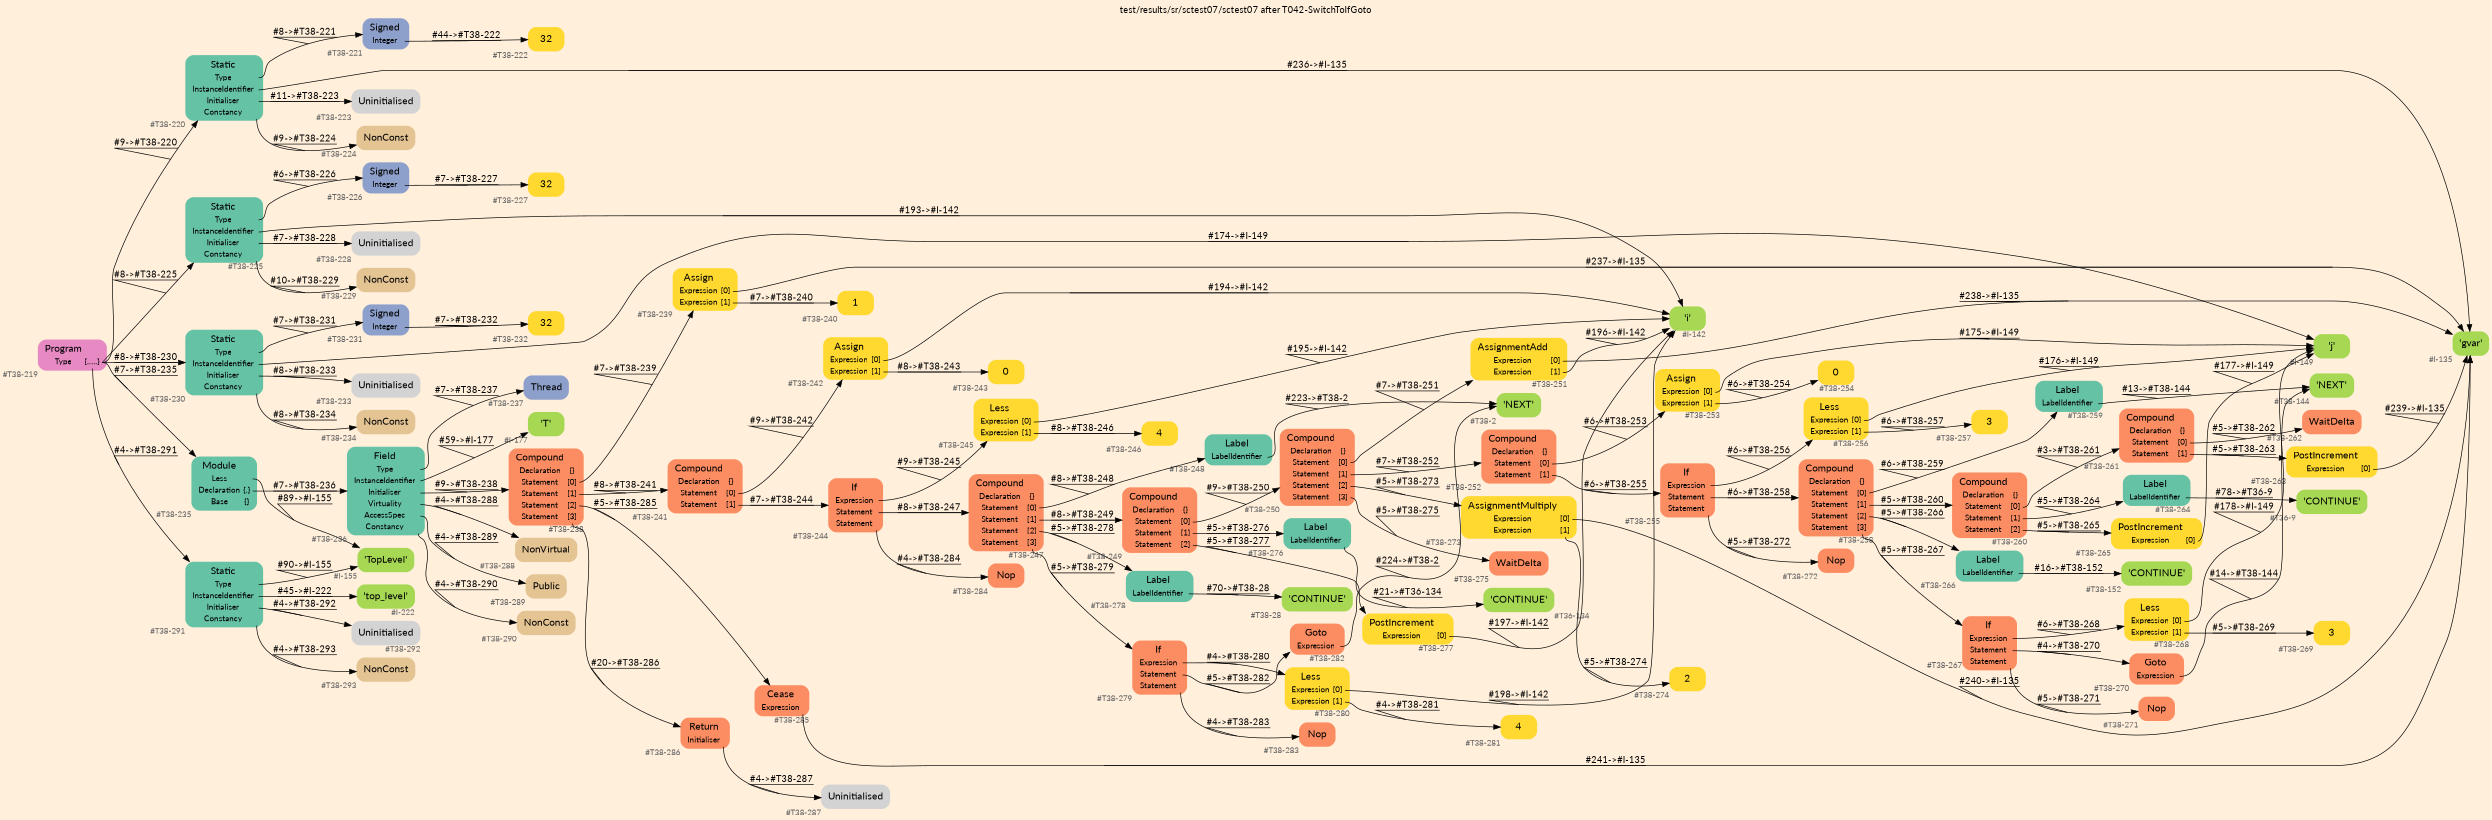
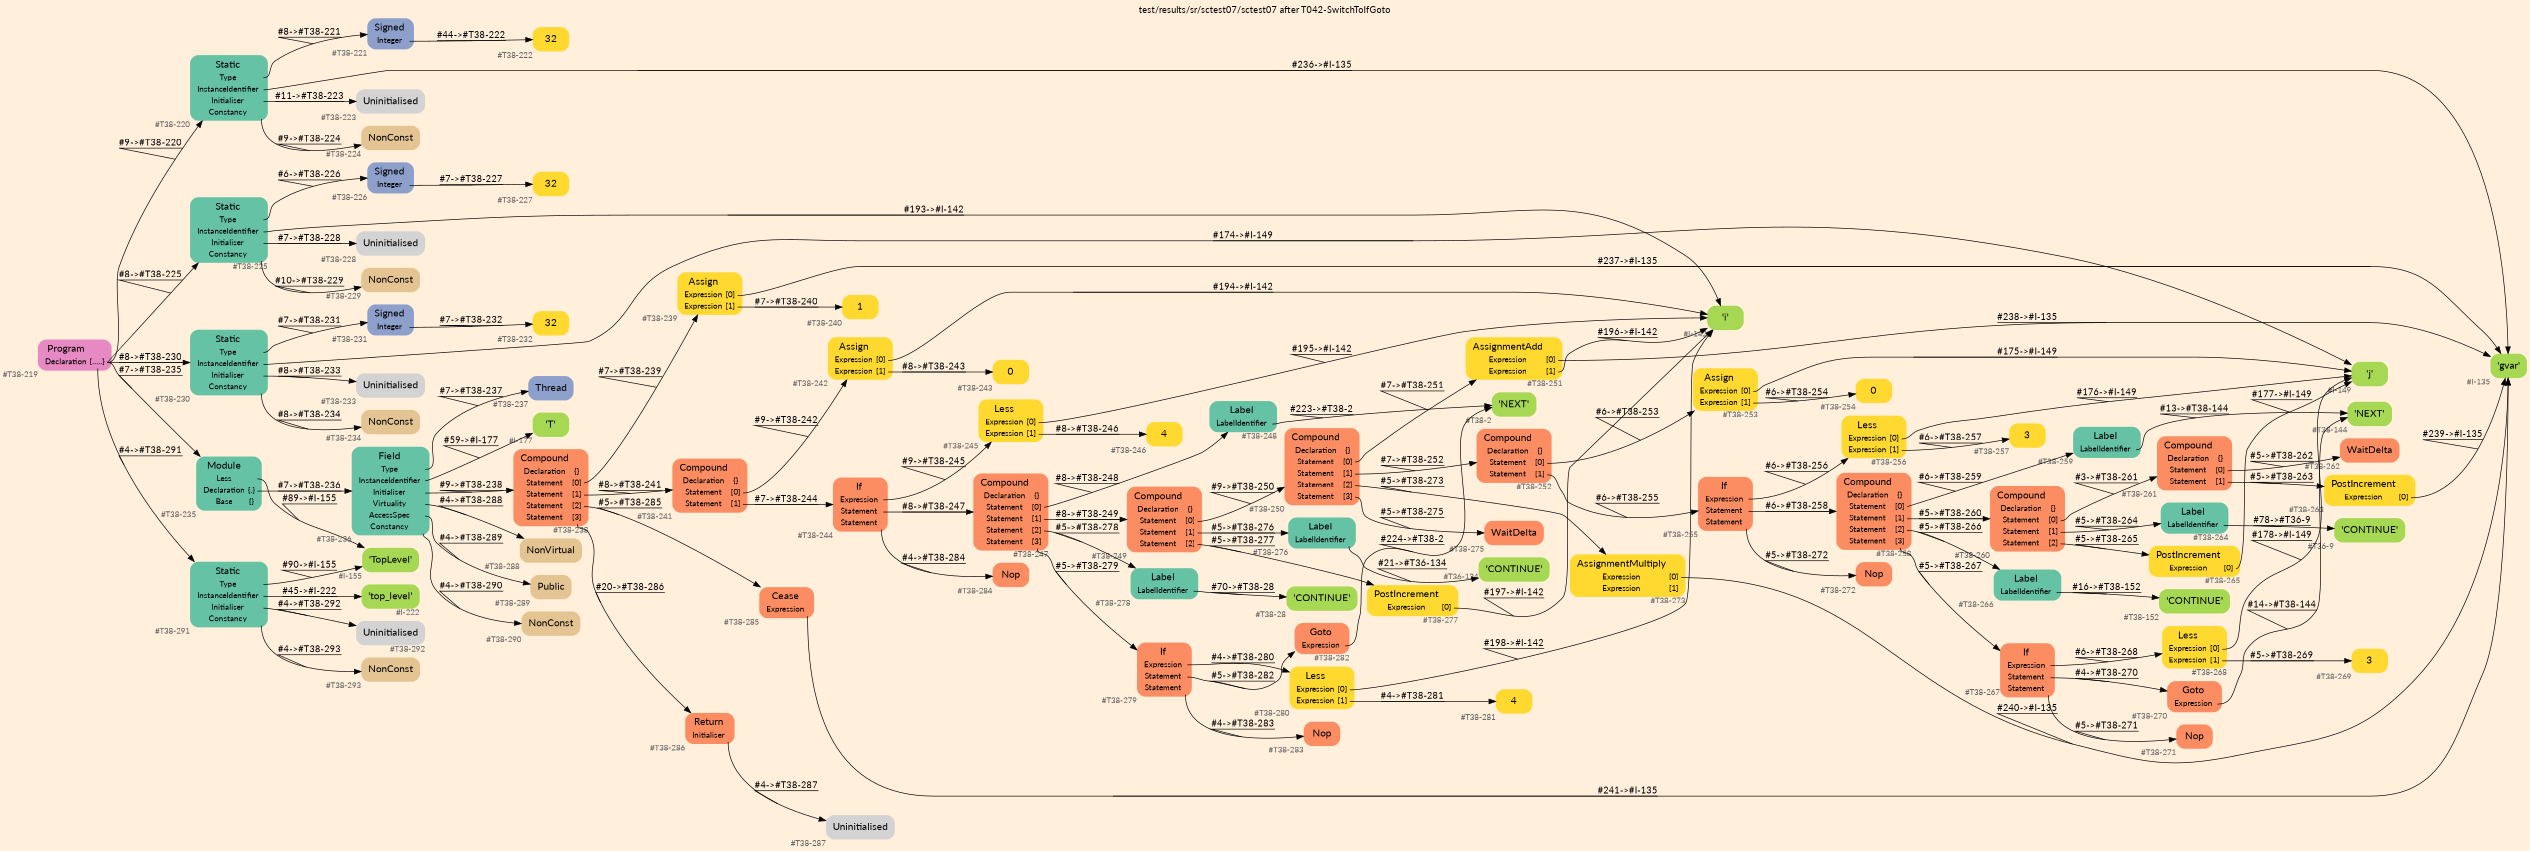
(63, 362) -> (66, 362)
(1688, 679) -> none
